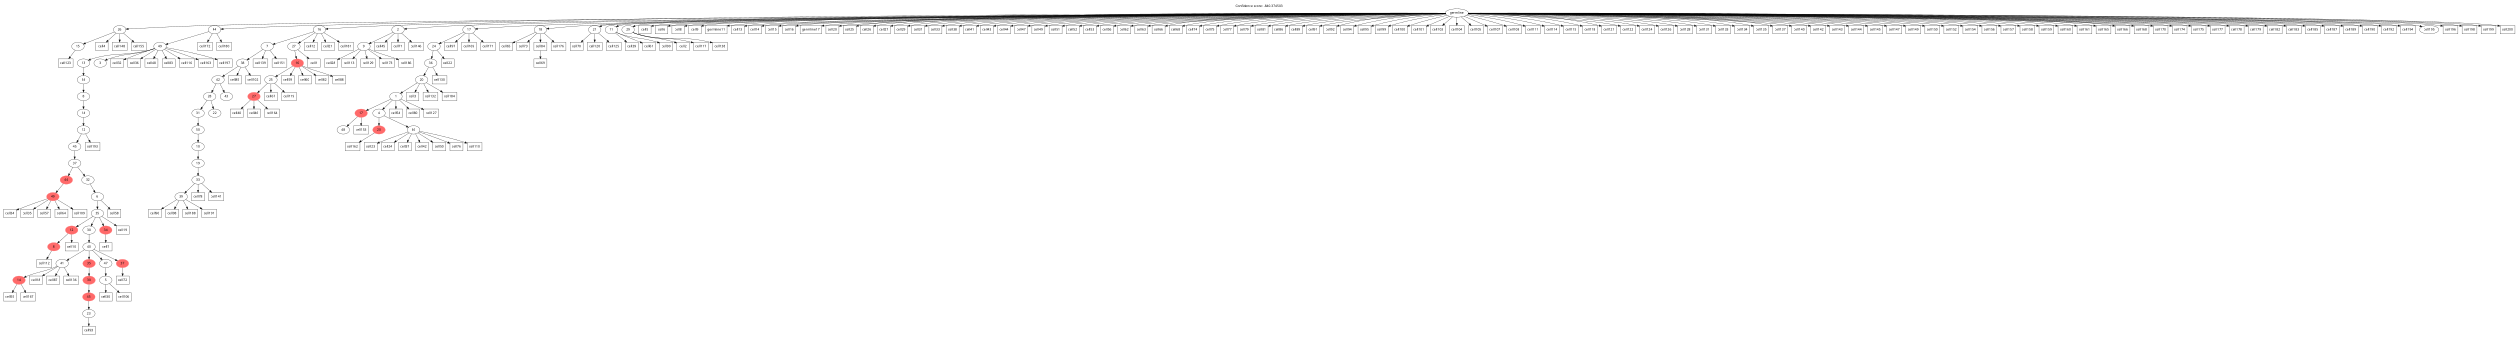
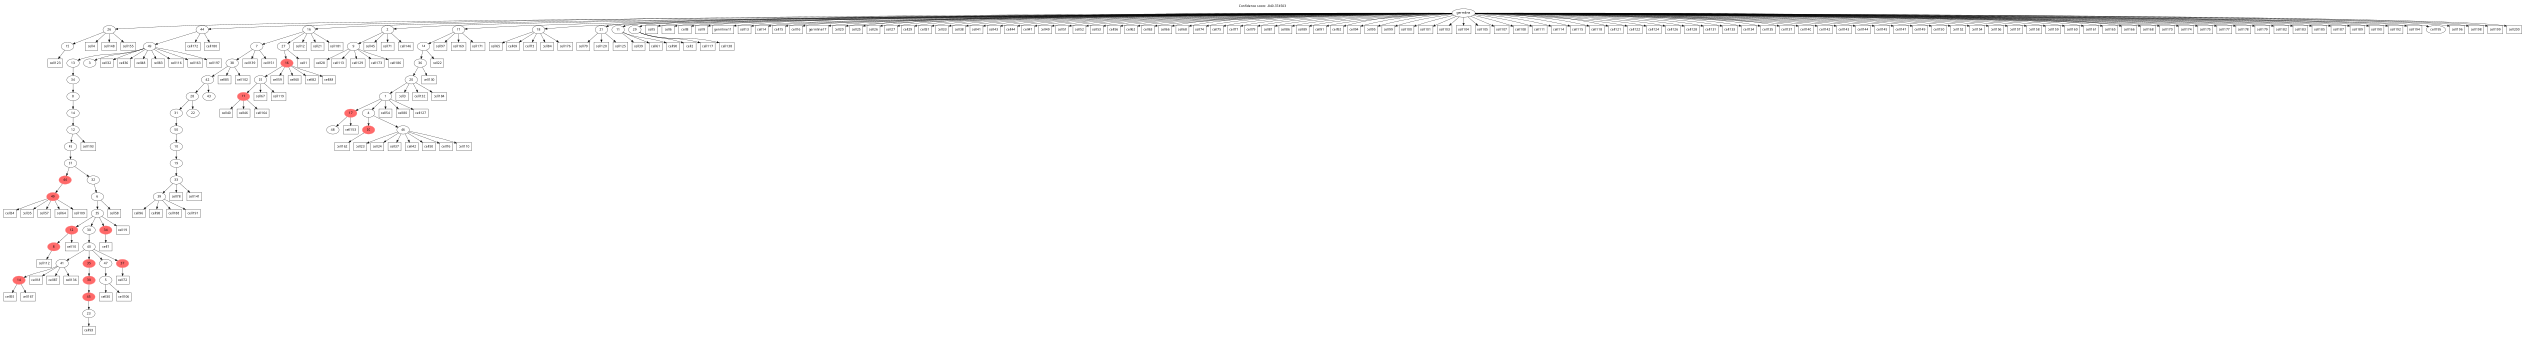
(540, 54) -> (528, 37)
